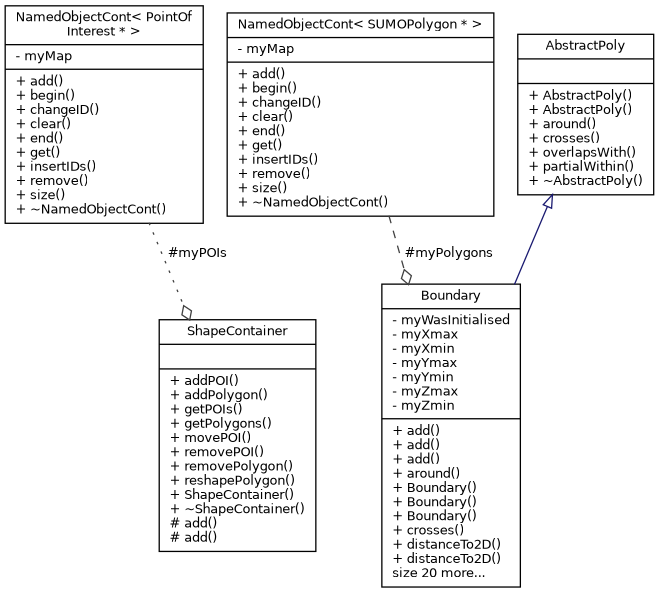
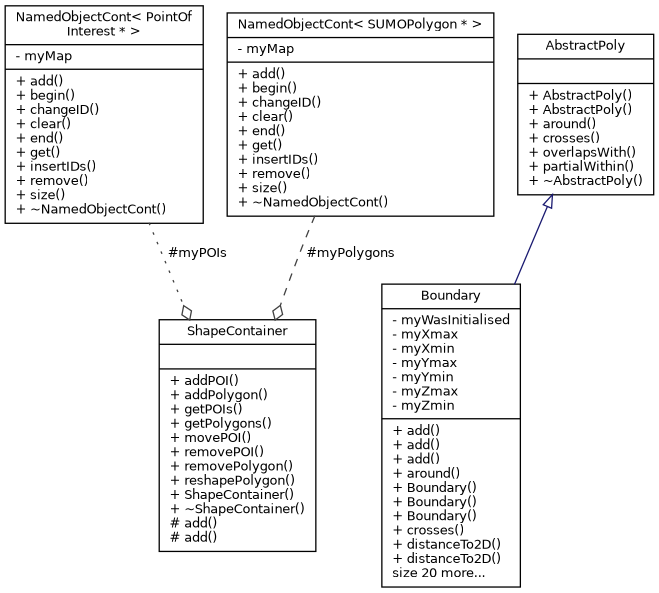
(397, 243) -> (297, 260)
